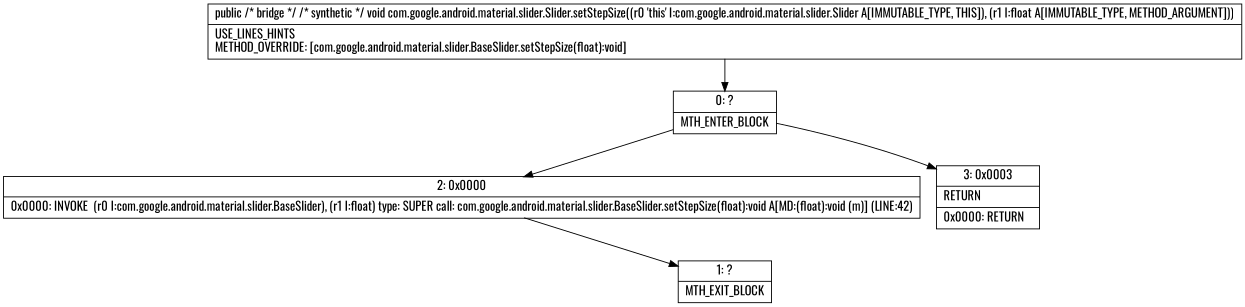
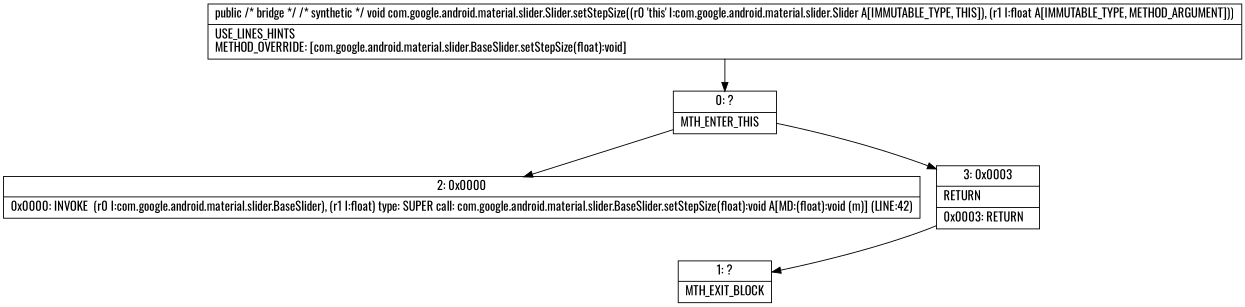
(725, 123) -> (720, 123)
(988, 218) -> (988, 218)
(597, 241) -> (859, 251)
